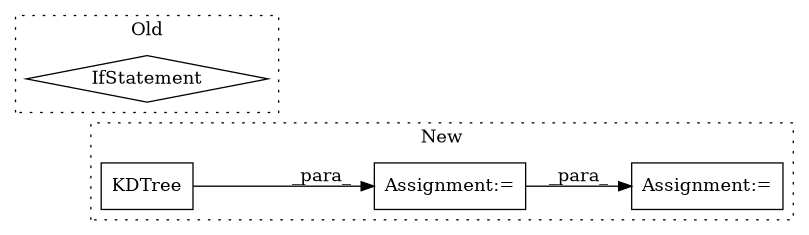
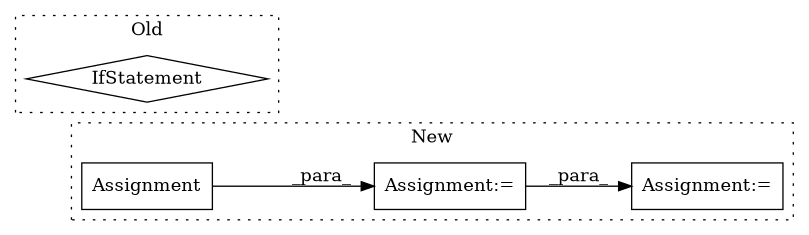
(147, 186) -> (147, 186)
